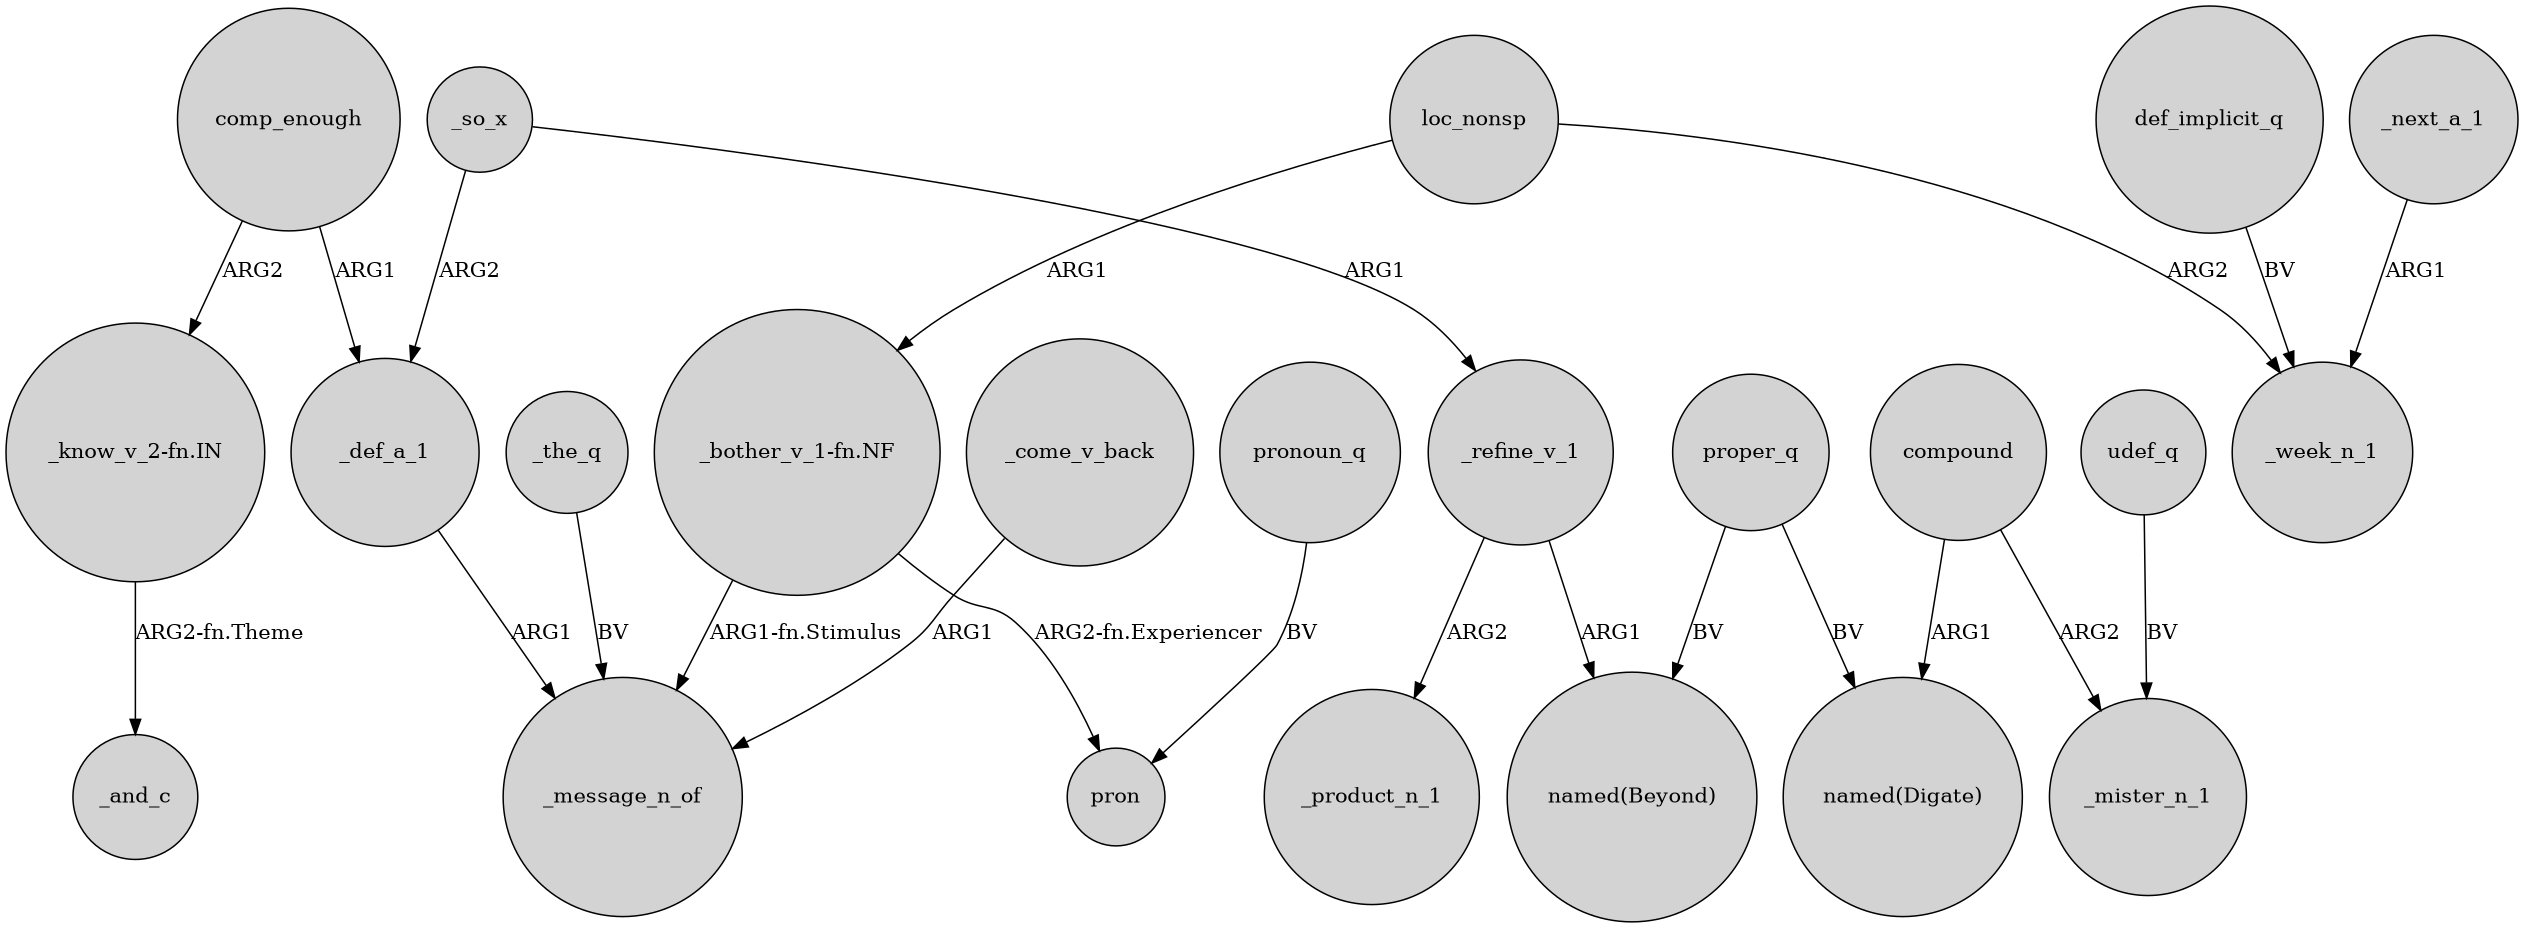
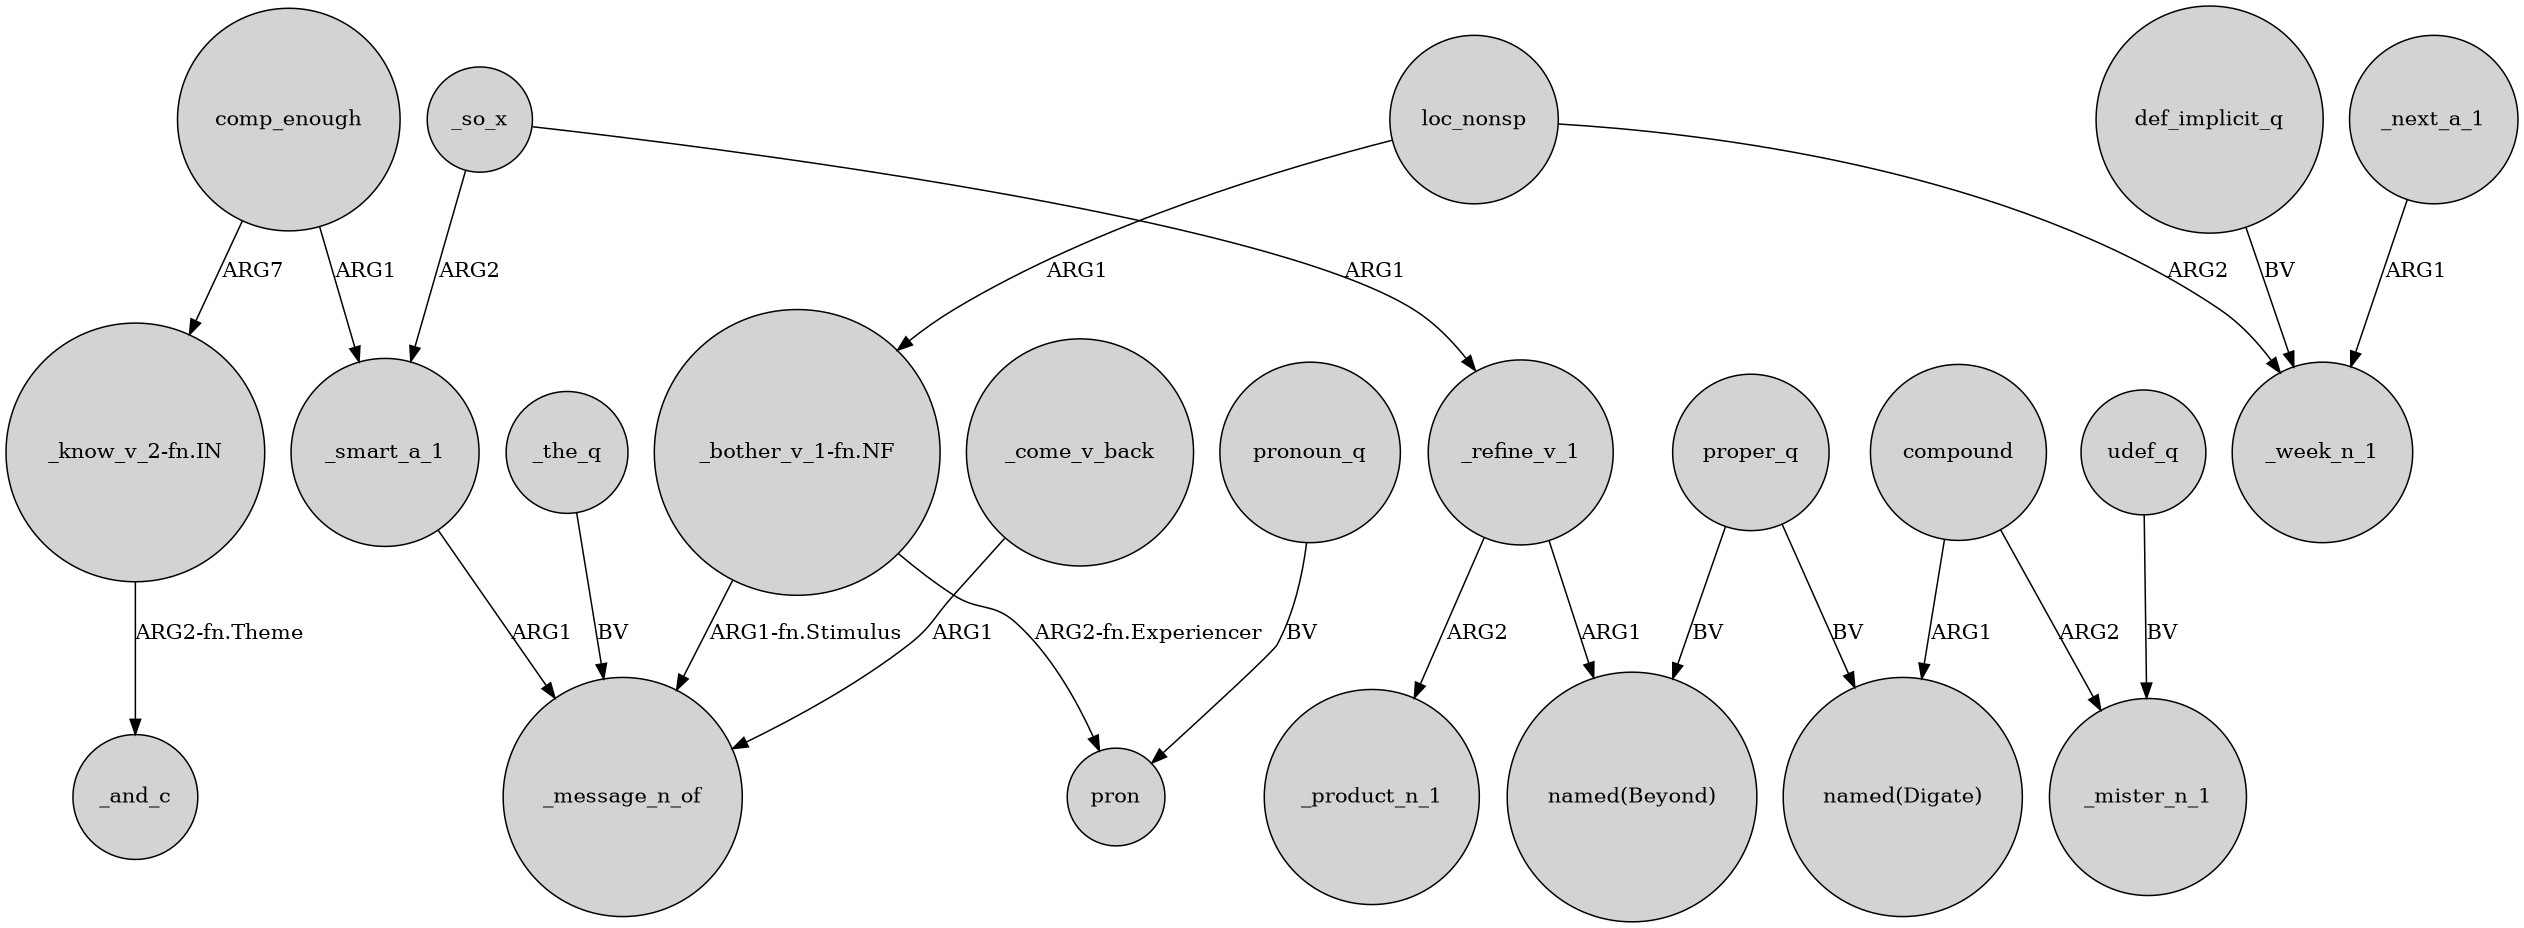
(253, 271) -> (253, 271)
(385, 452) -> (385, 452)
